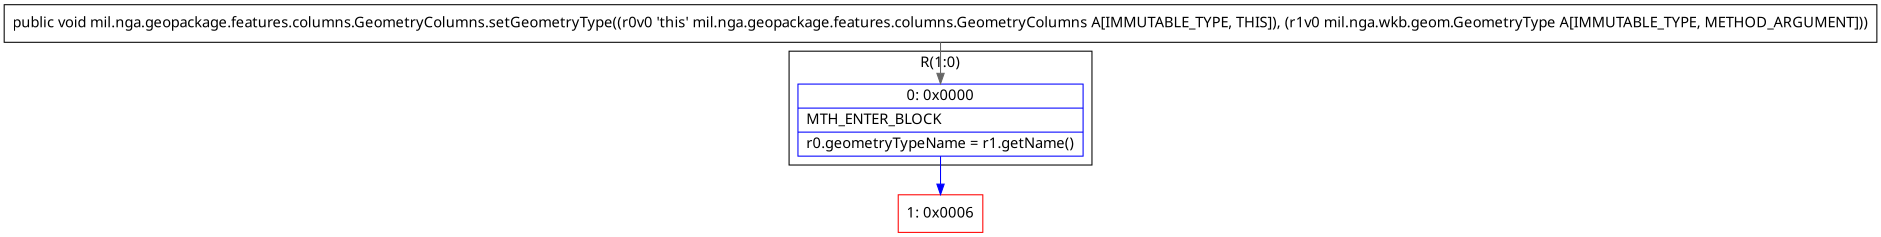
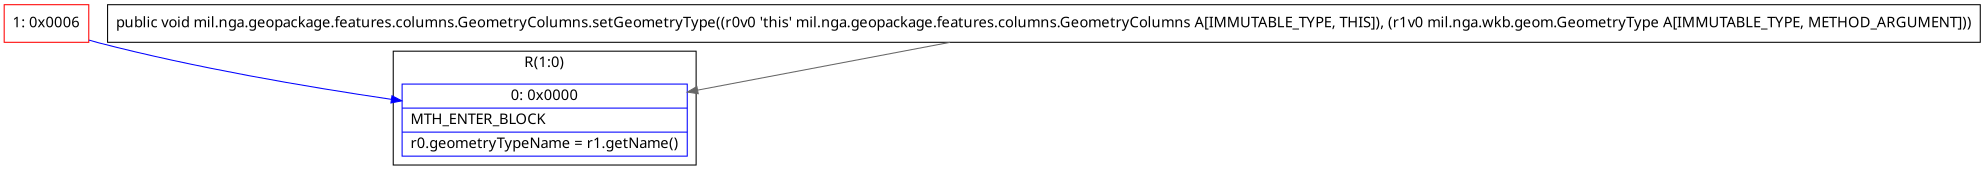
(941, 172) -> (239, 74)
